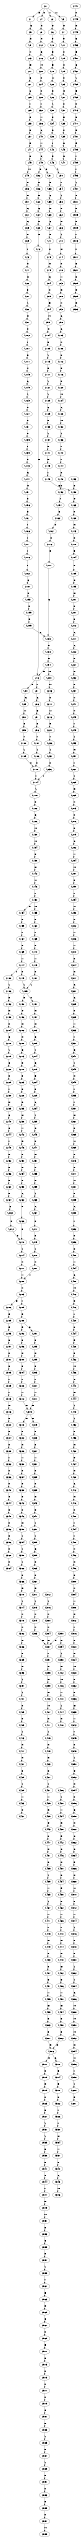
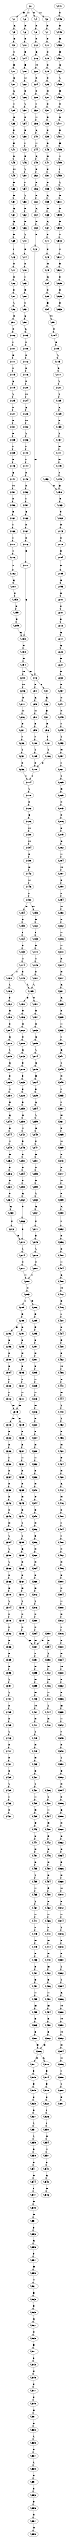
(45, 169) -> (47, 169)
none -> (35, 1582)
(45, 2267) -> (34, 2267)
